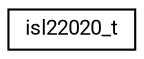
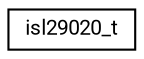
(72, 30) -> (72, 30)
